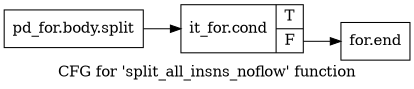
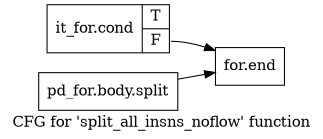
(157, 29) -> (191, 77)
